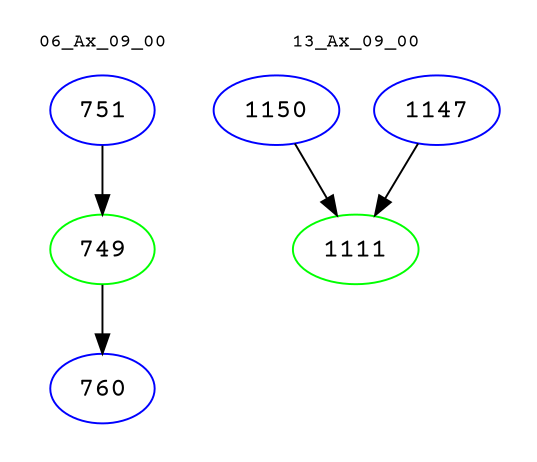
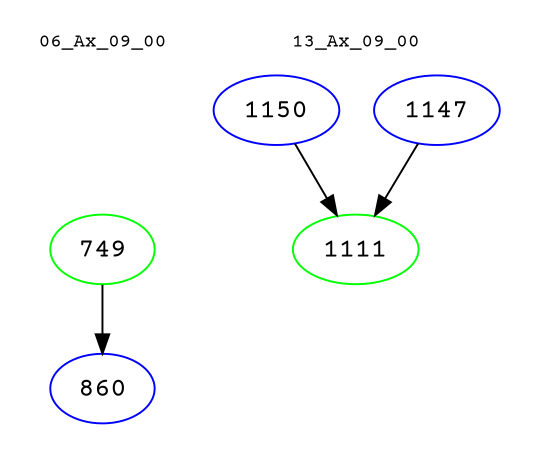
(102, 110) -> none
(102, 389) -> (102, 389)
